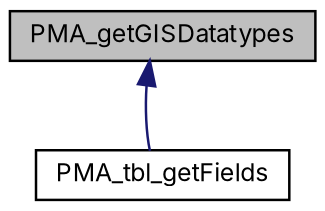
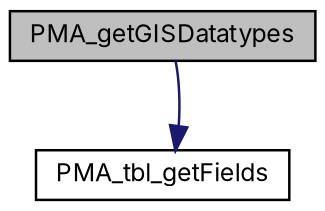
(146, 118) -> (179, 93)
